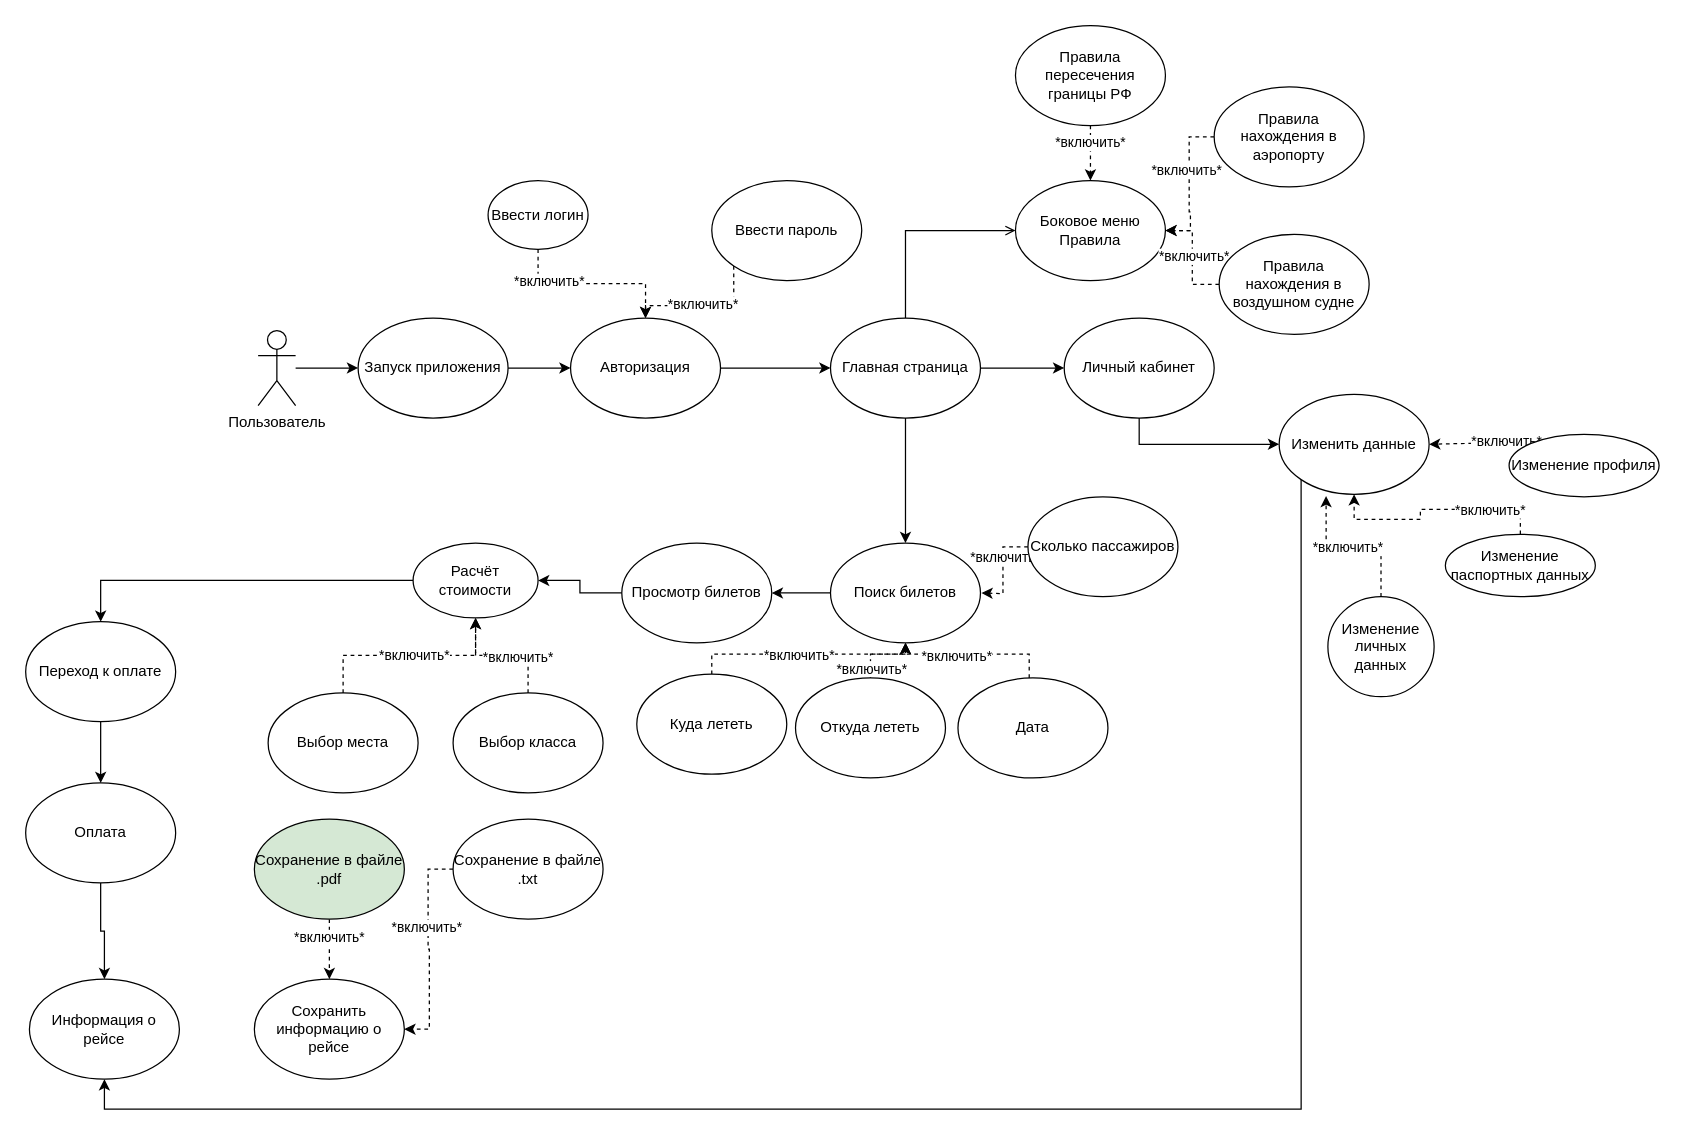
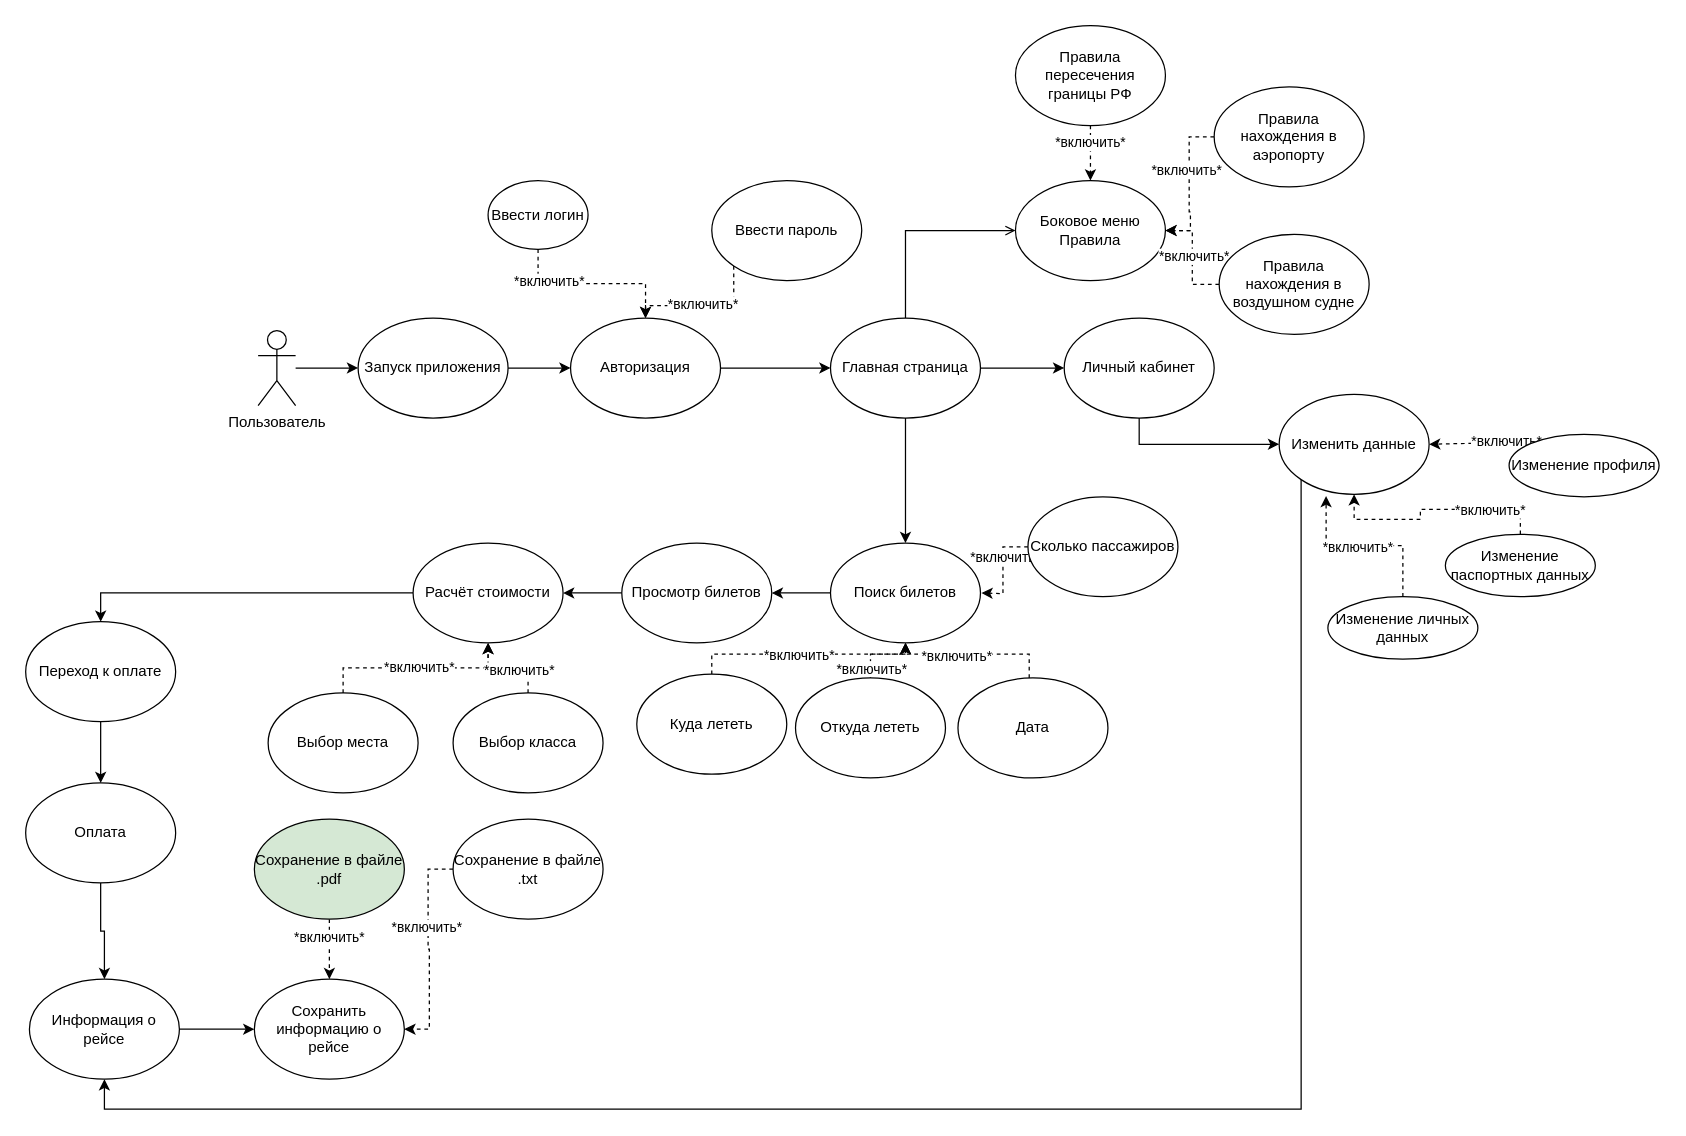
(476, 581) -> (488, 593)
(1381, 647) -> (1403, 628)
none -> (212, 1029)
